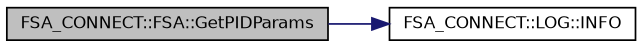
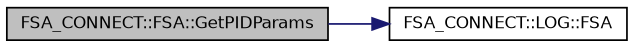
(512, 24) -> (508, 24)
